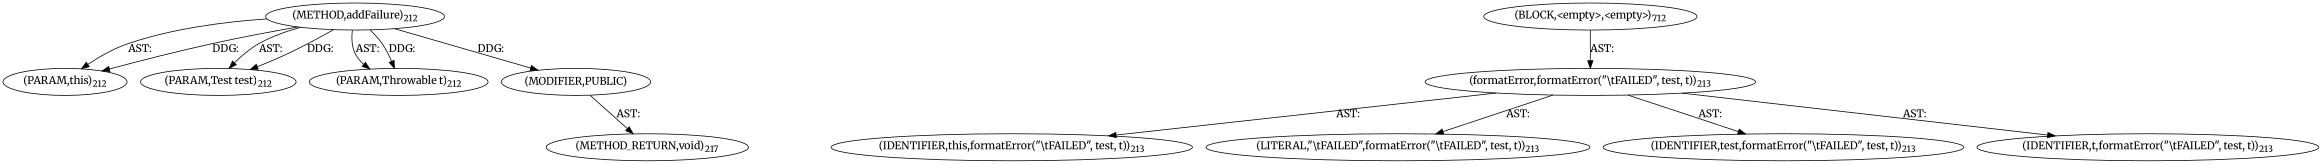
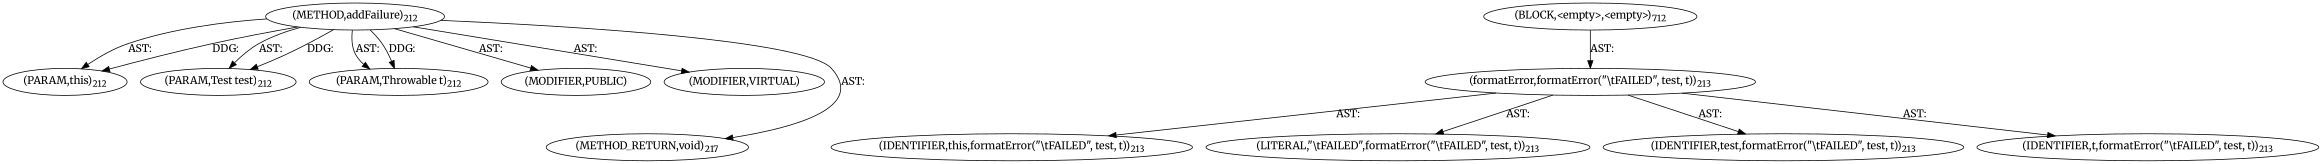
(492, 49) -> (492, 49)
none -> (744, 82)
(609, 112) -> (711, 40)
